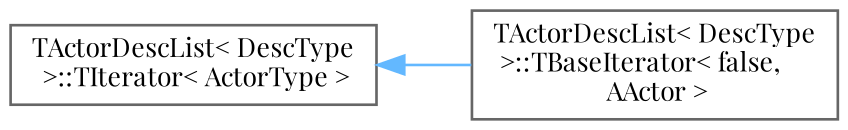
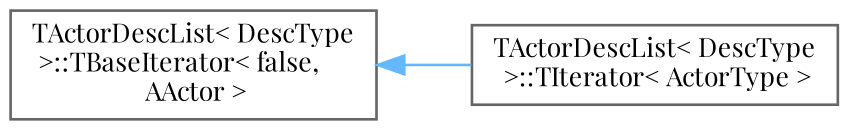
(438, 65) -> (438, 65)
